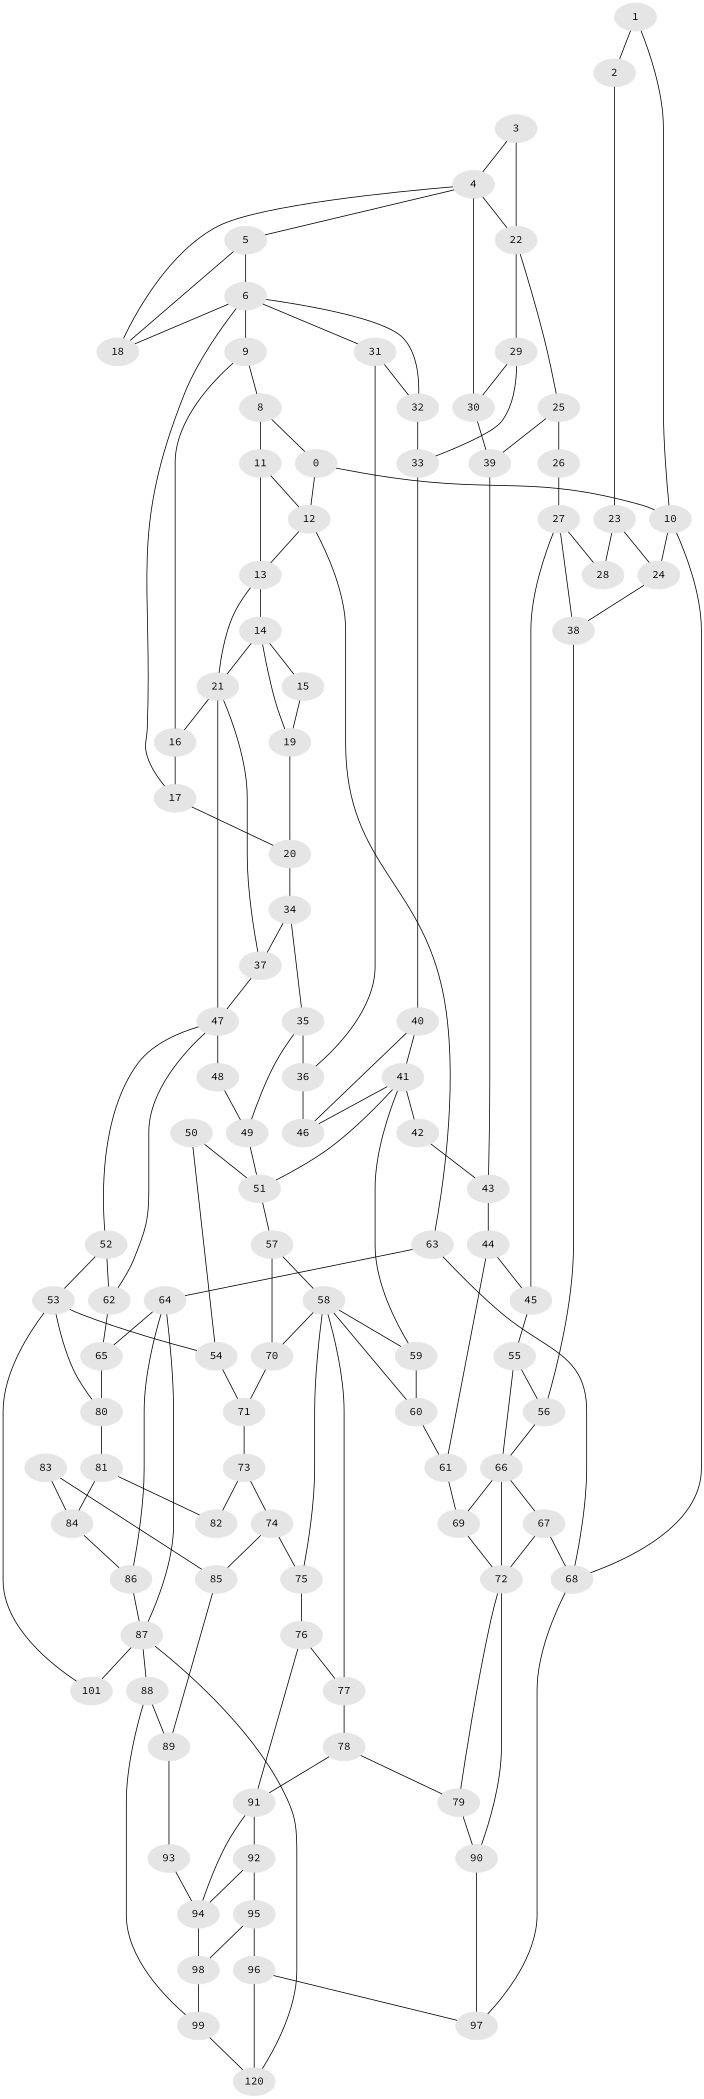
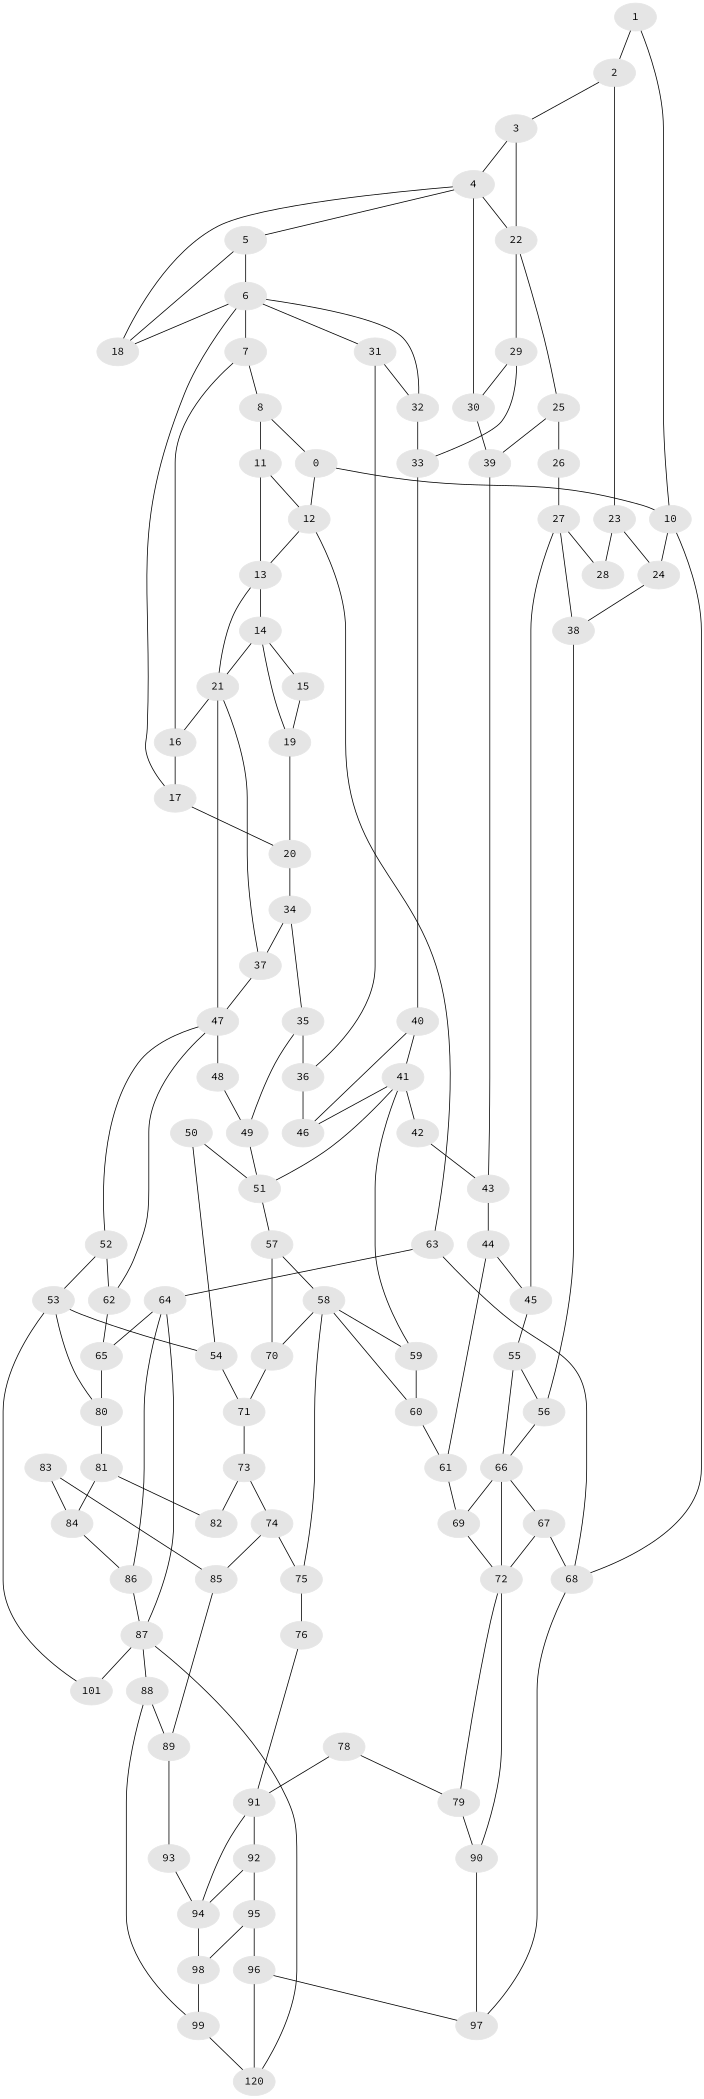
none -> (565, 101)
(246, 352) -> (246, 352)
(344, 1691) -> none
